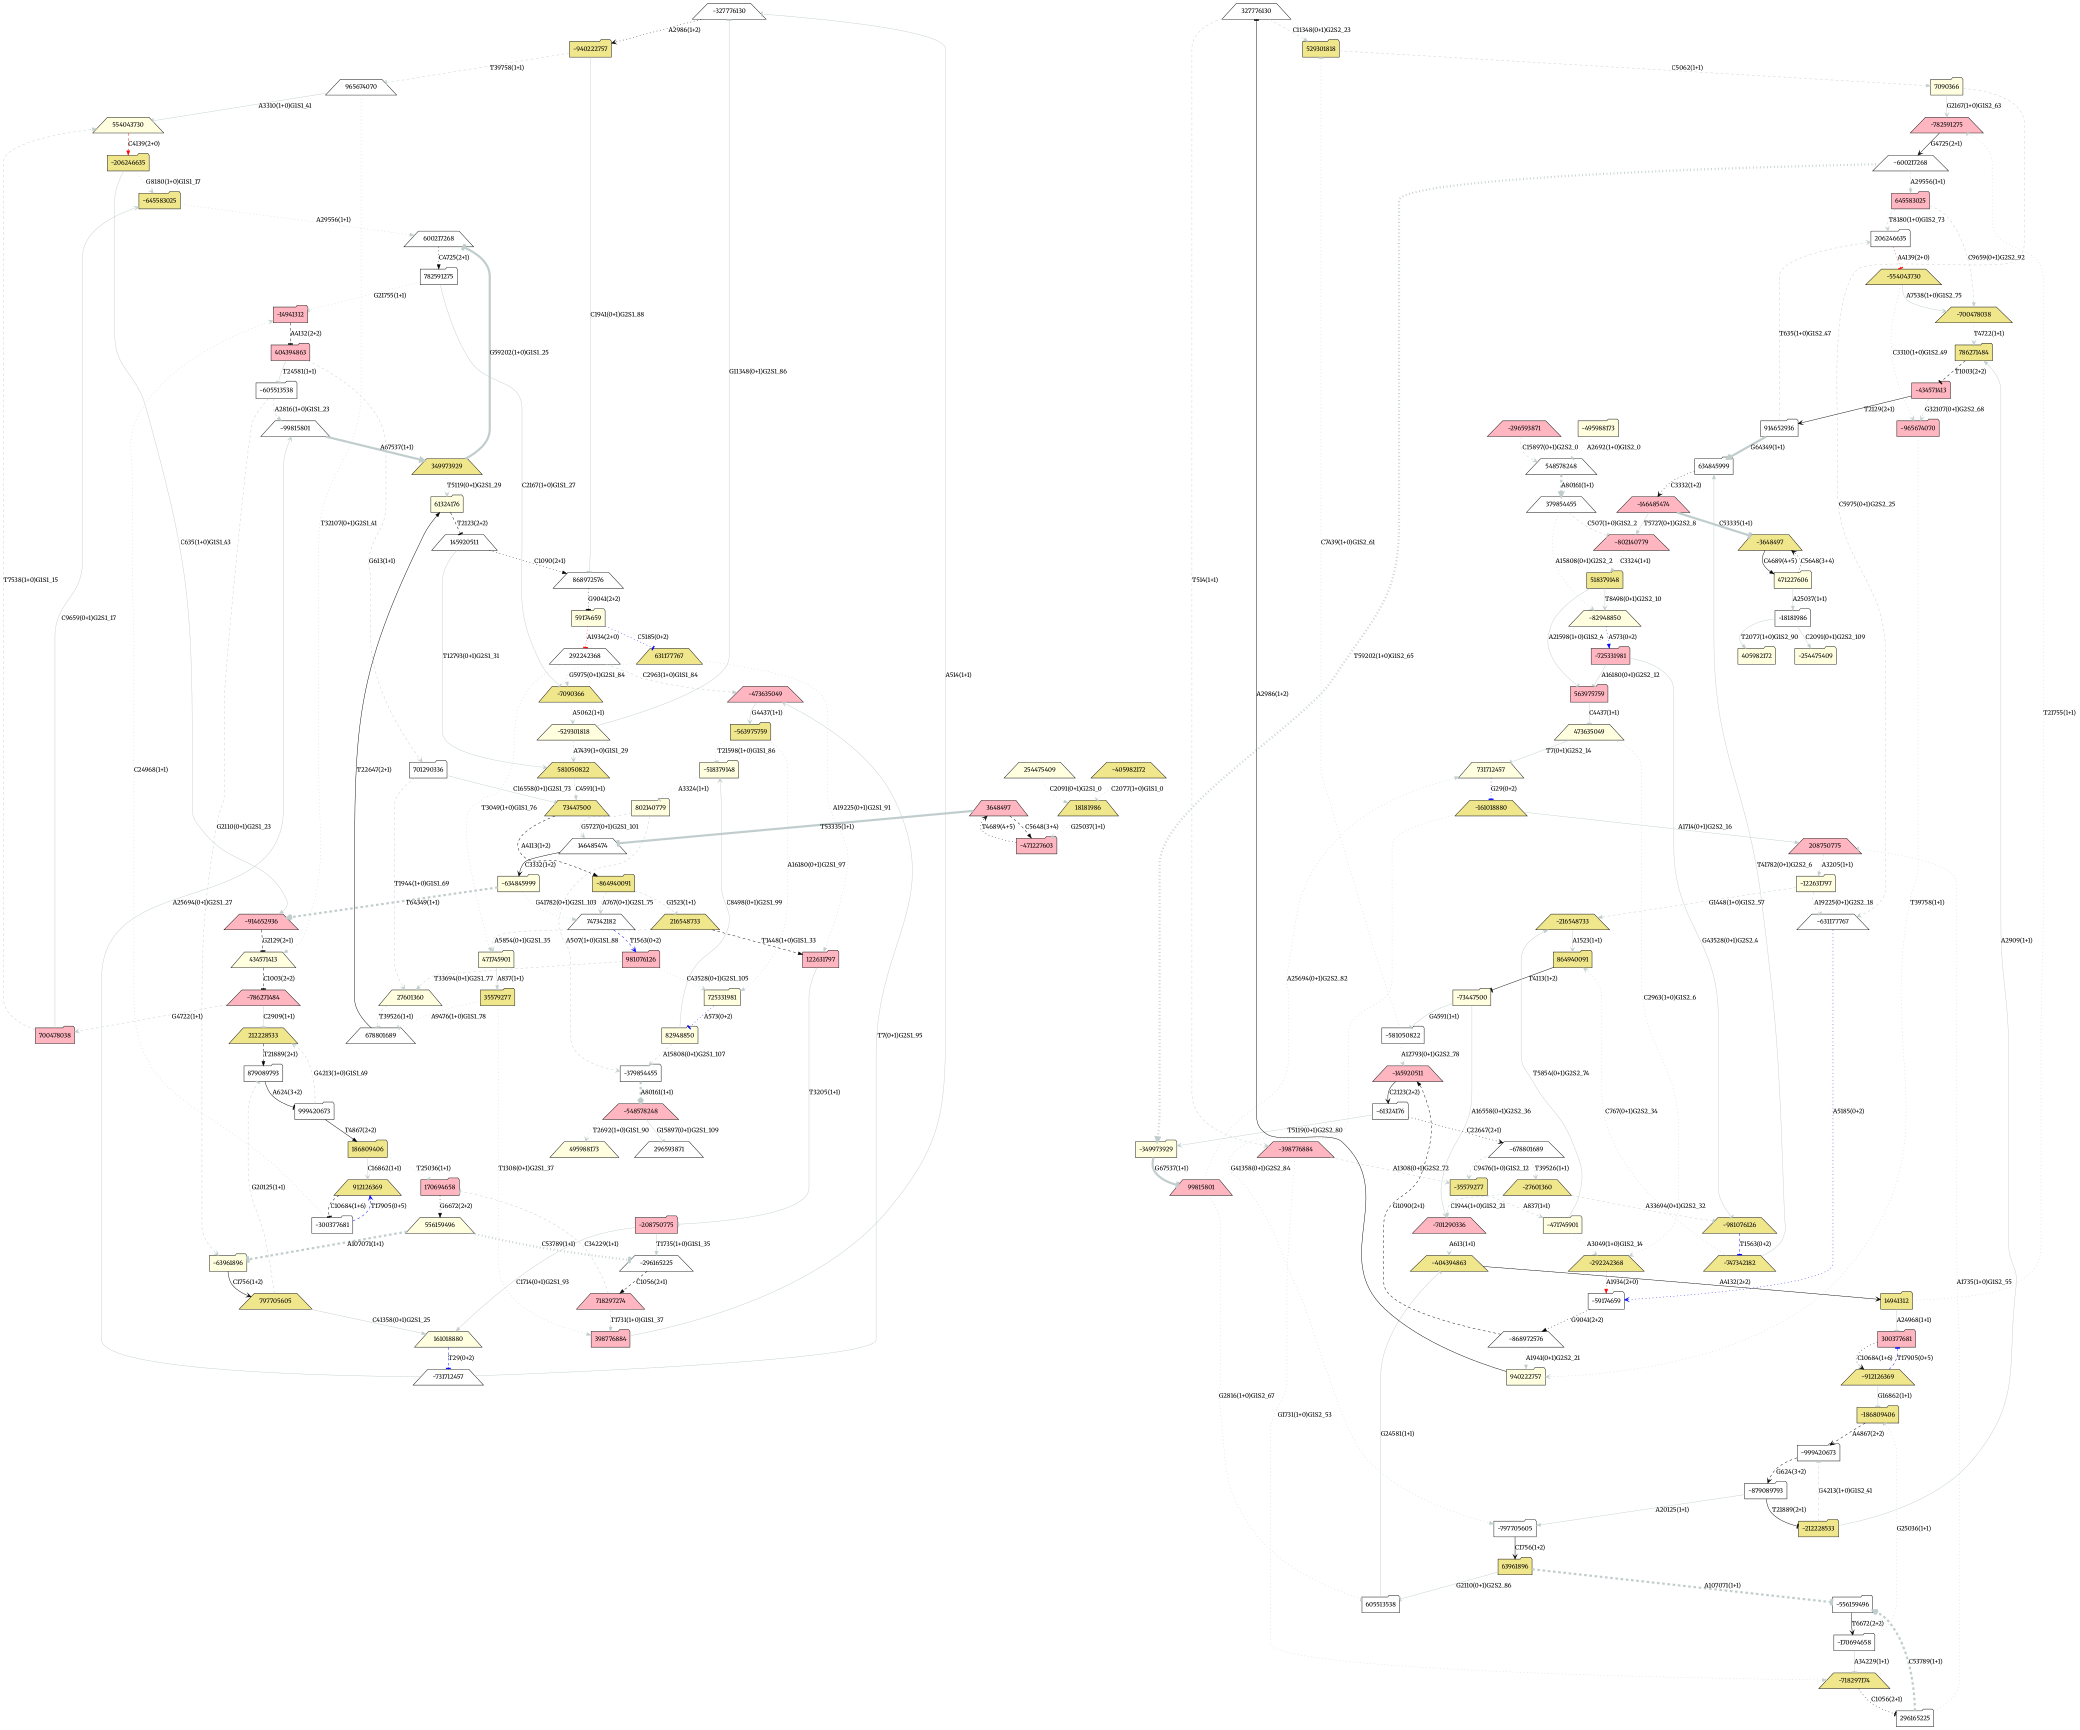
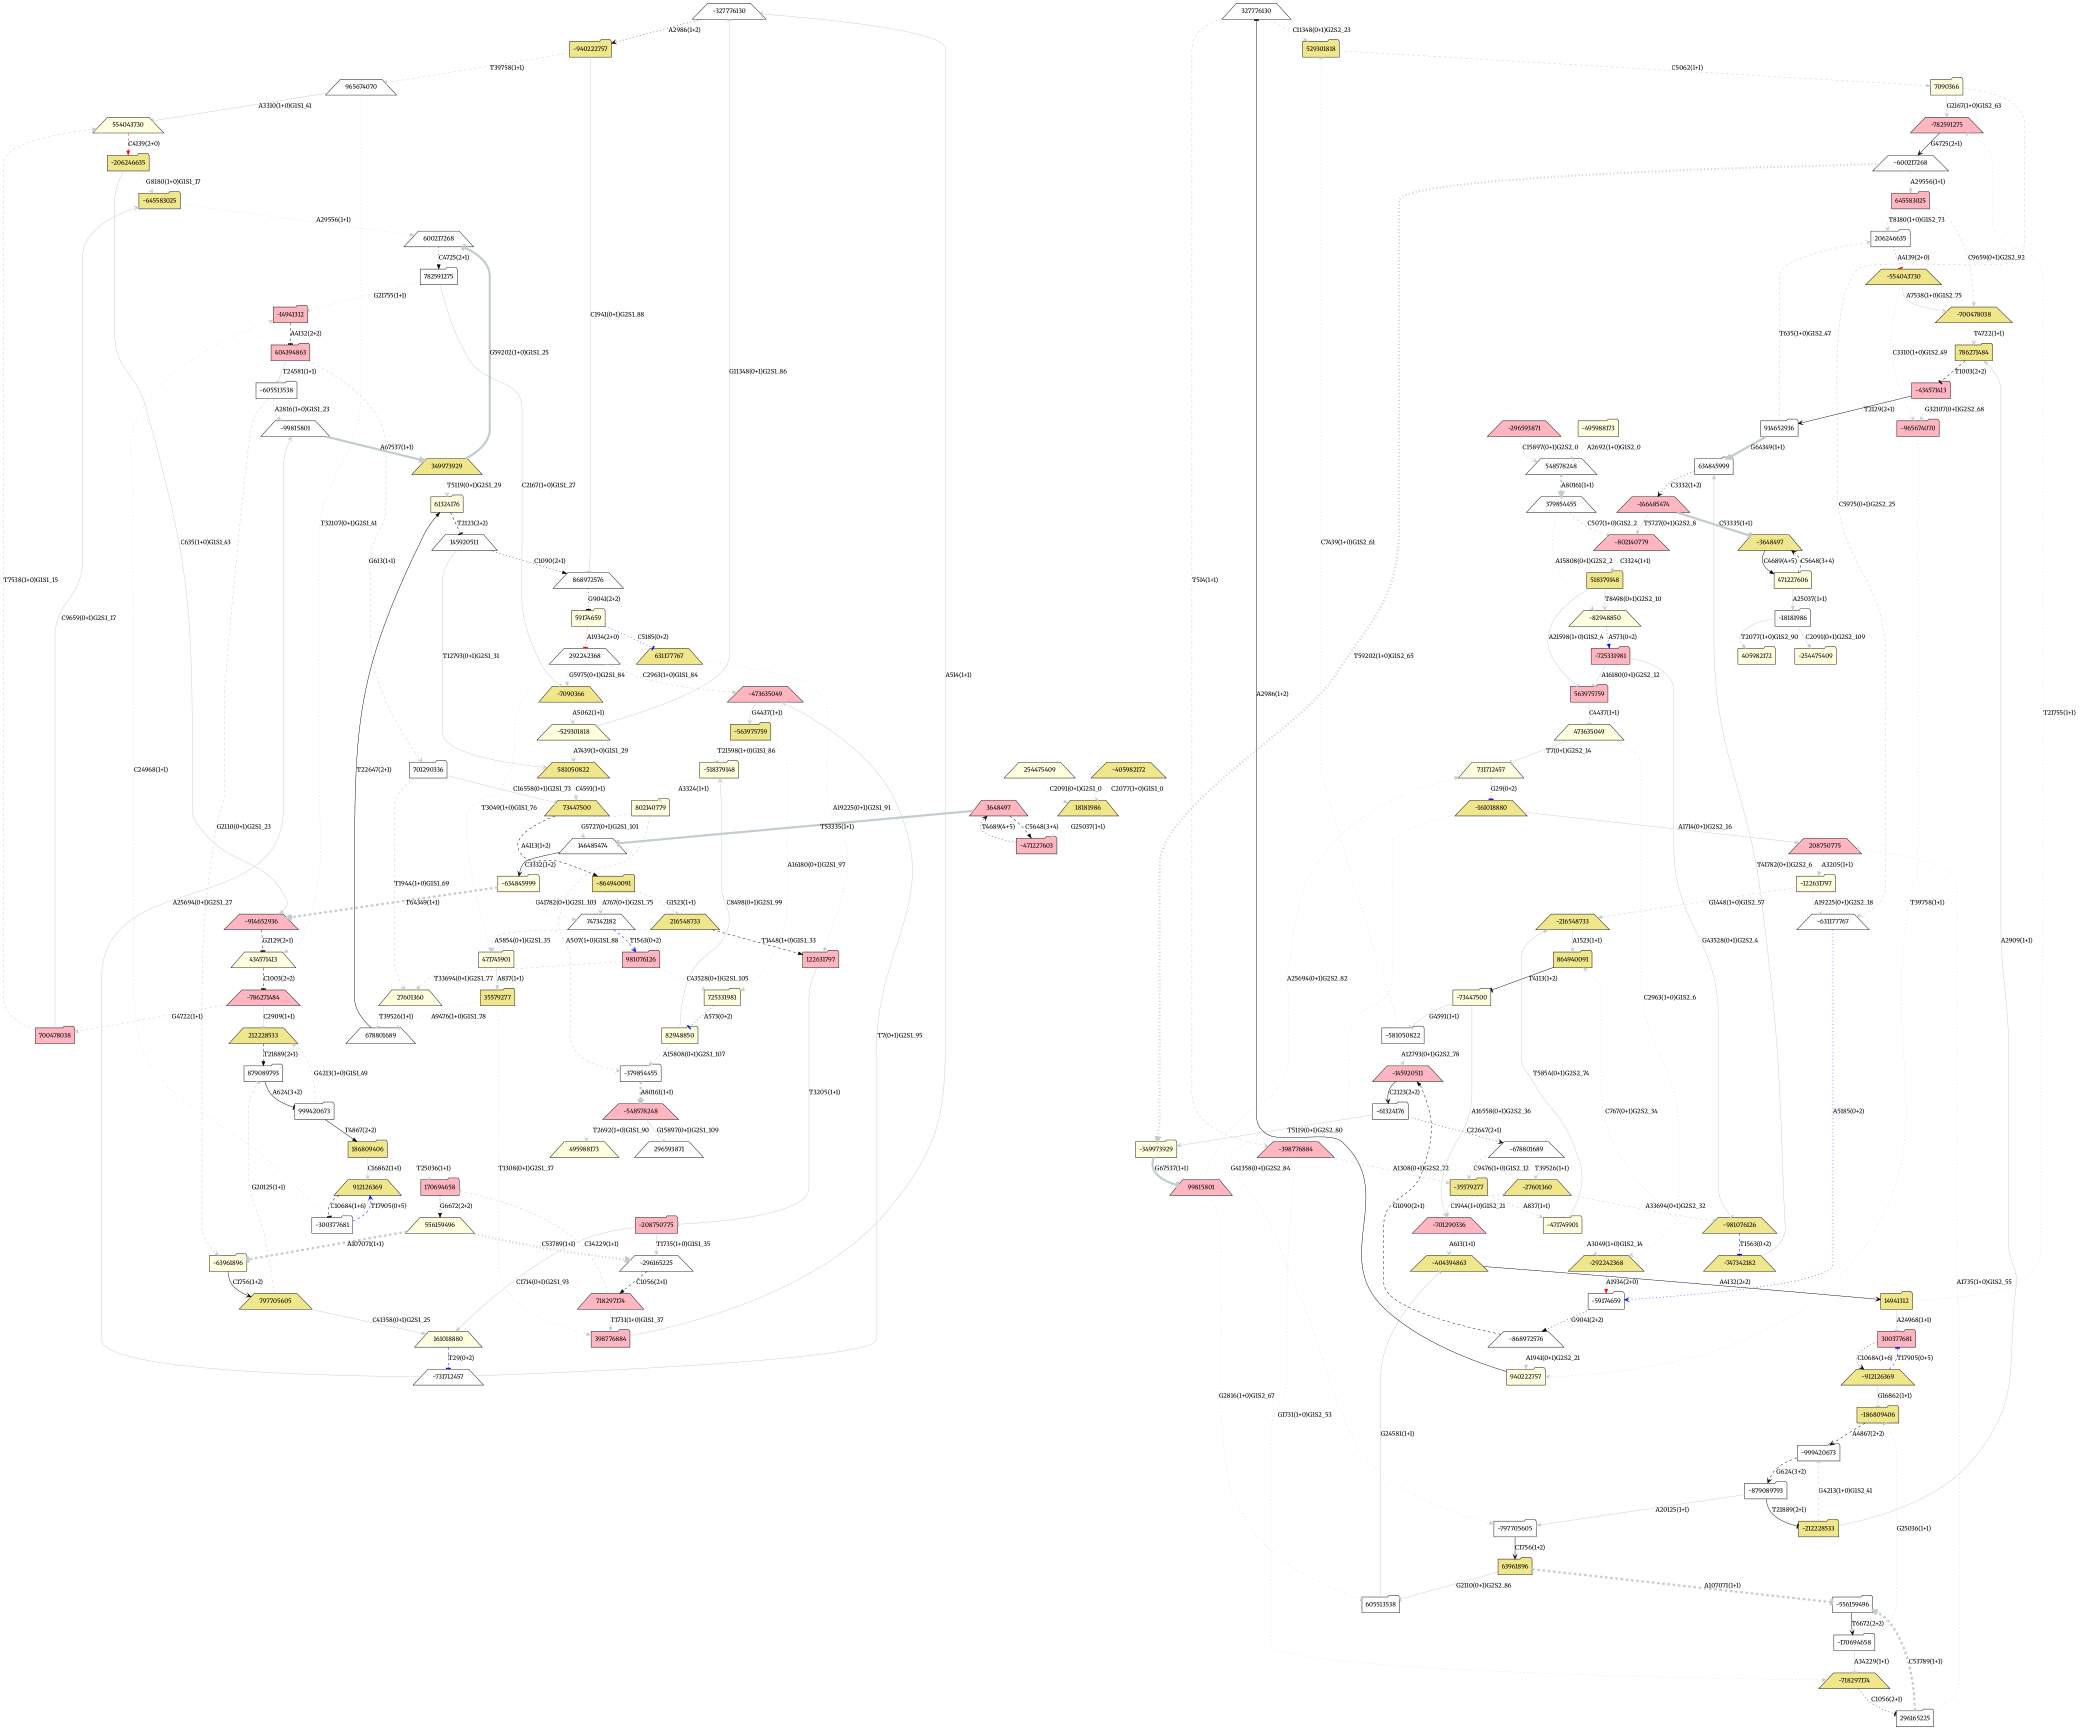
(1801, 562) -> (1801, 562)
(549, 1249) -> (548, 1249)
(611, 1301) -> (611, 1301)
